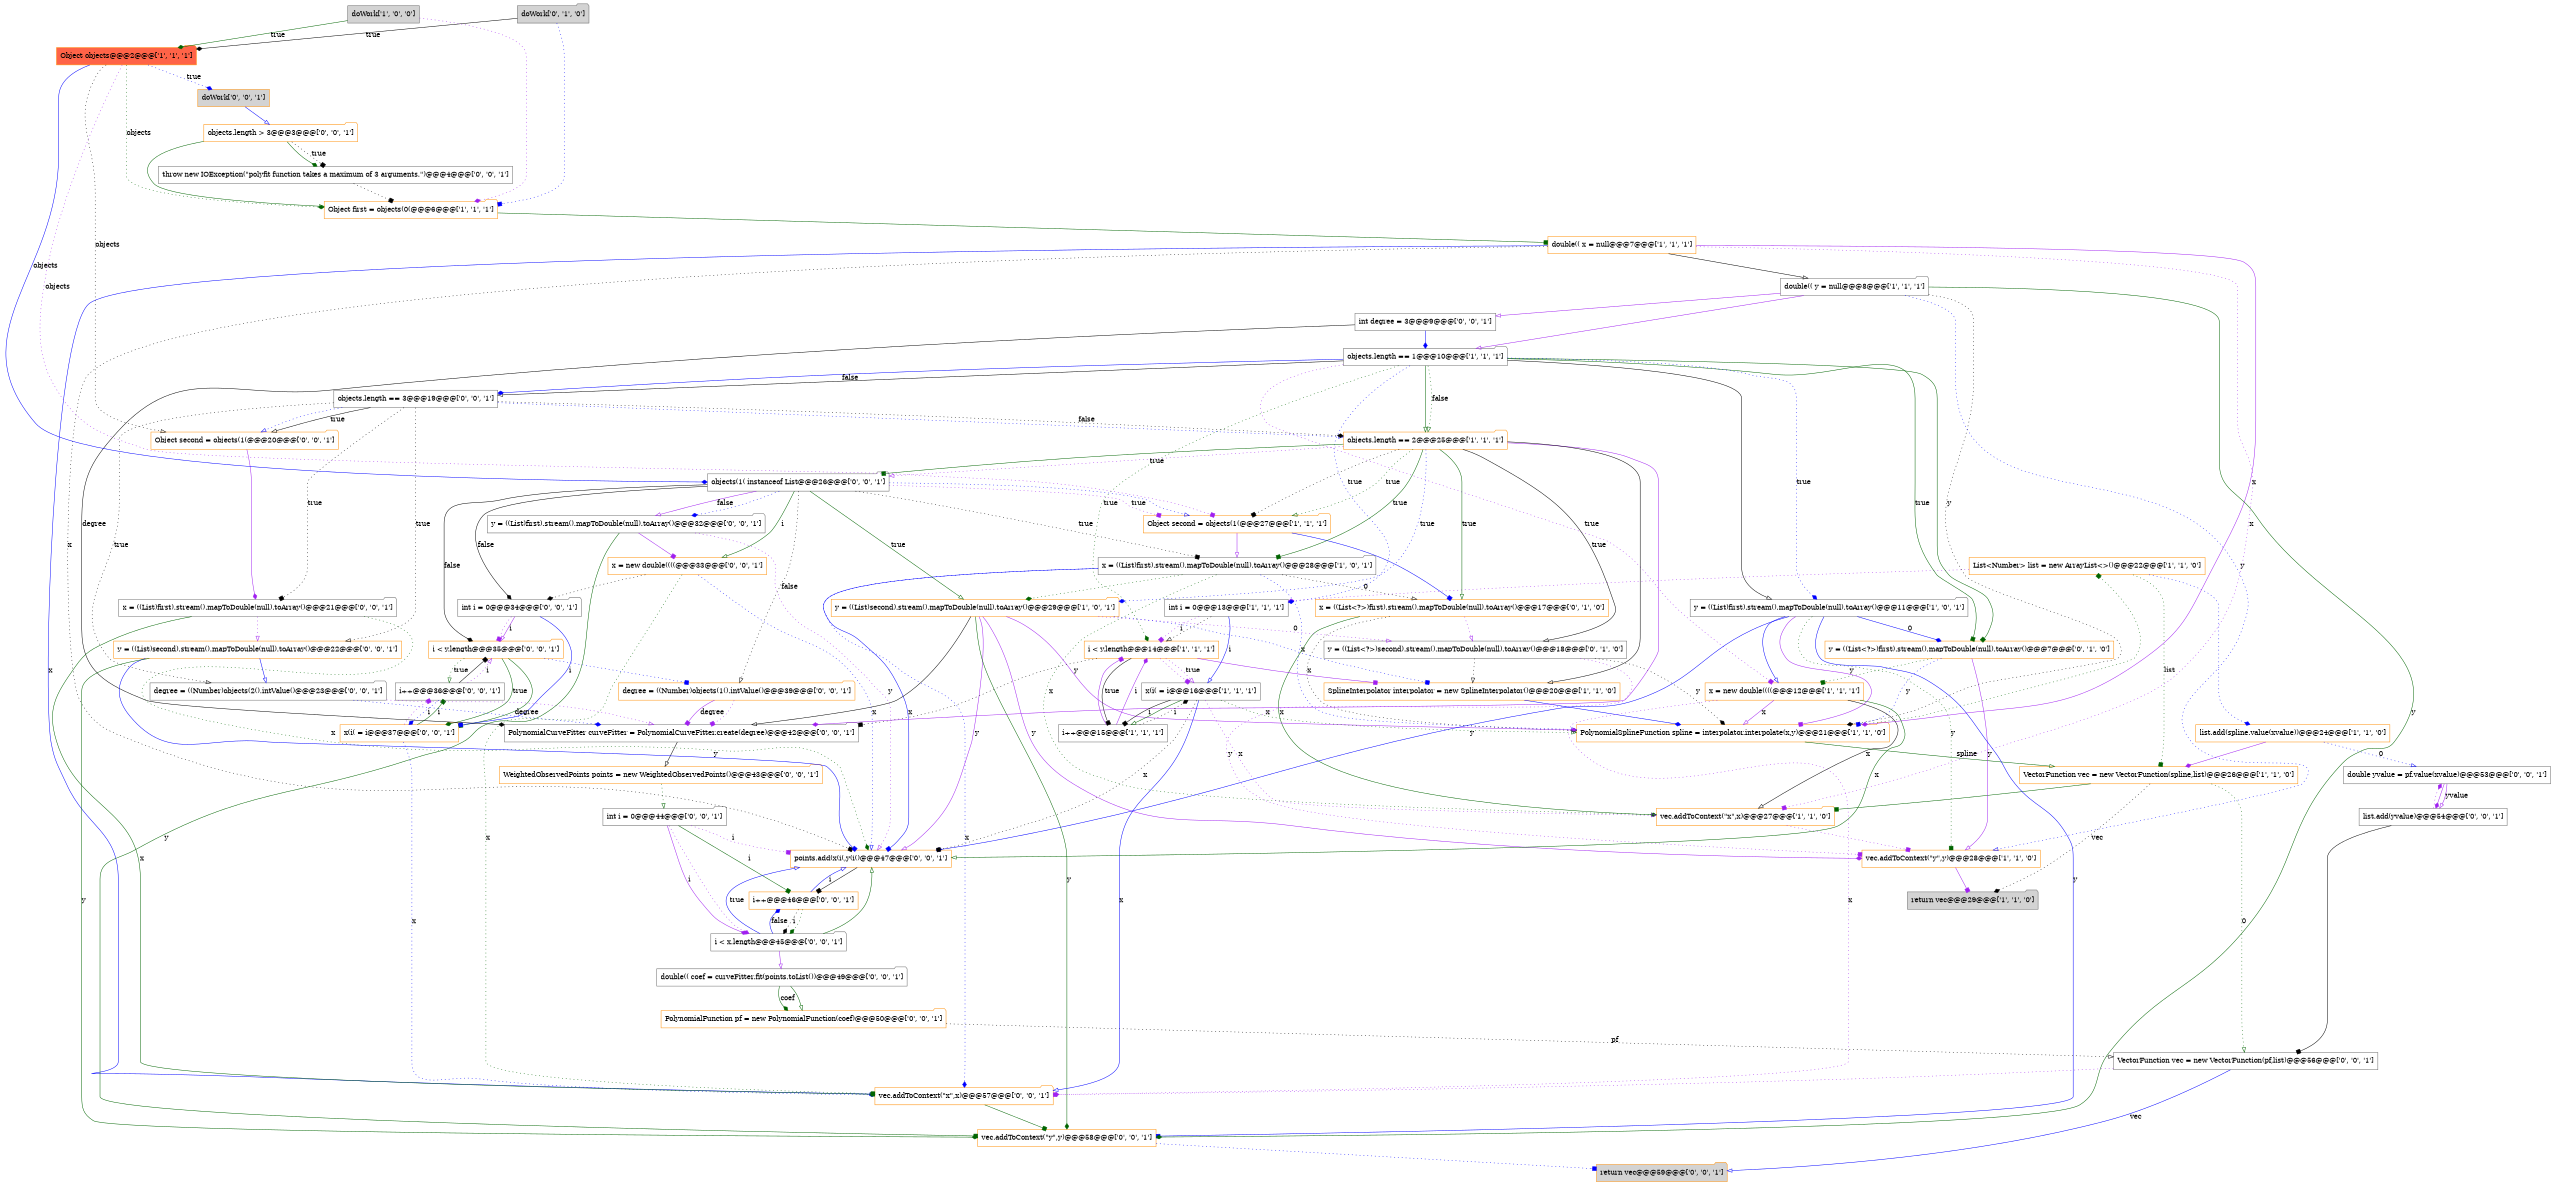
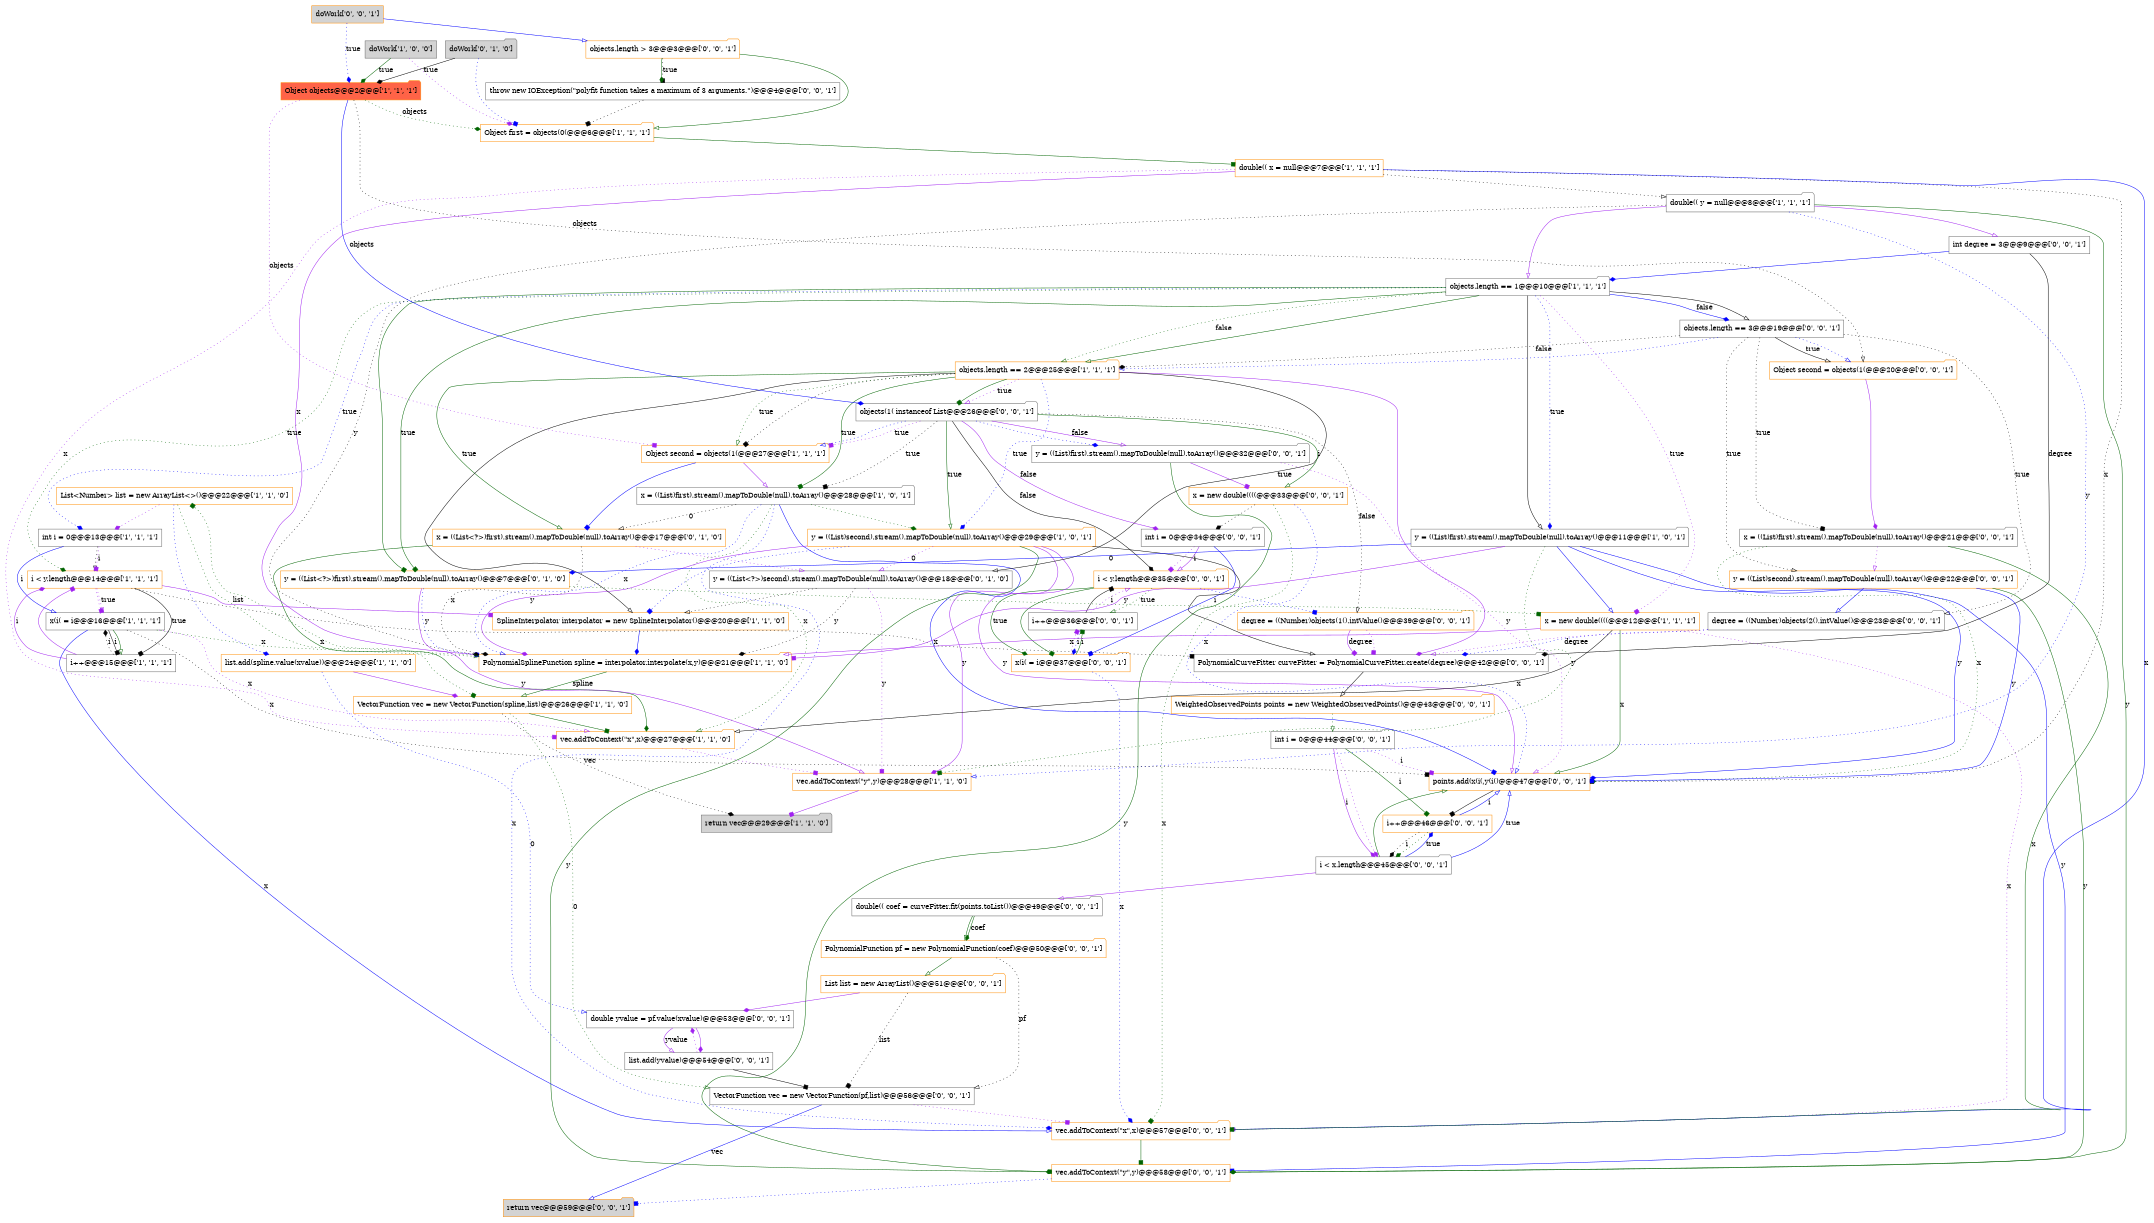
(177, 76) -> (346, 50)
(1736, 266) -> (1522, 186)
(549, 499) -> (1046, 492)
(780, 921) -> (1433, 845)
none -> (913, 984)
